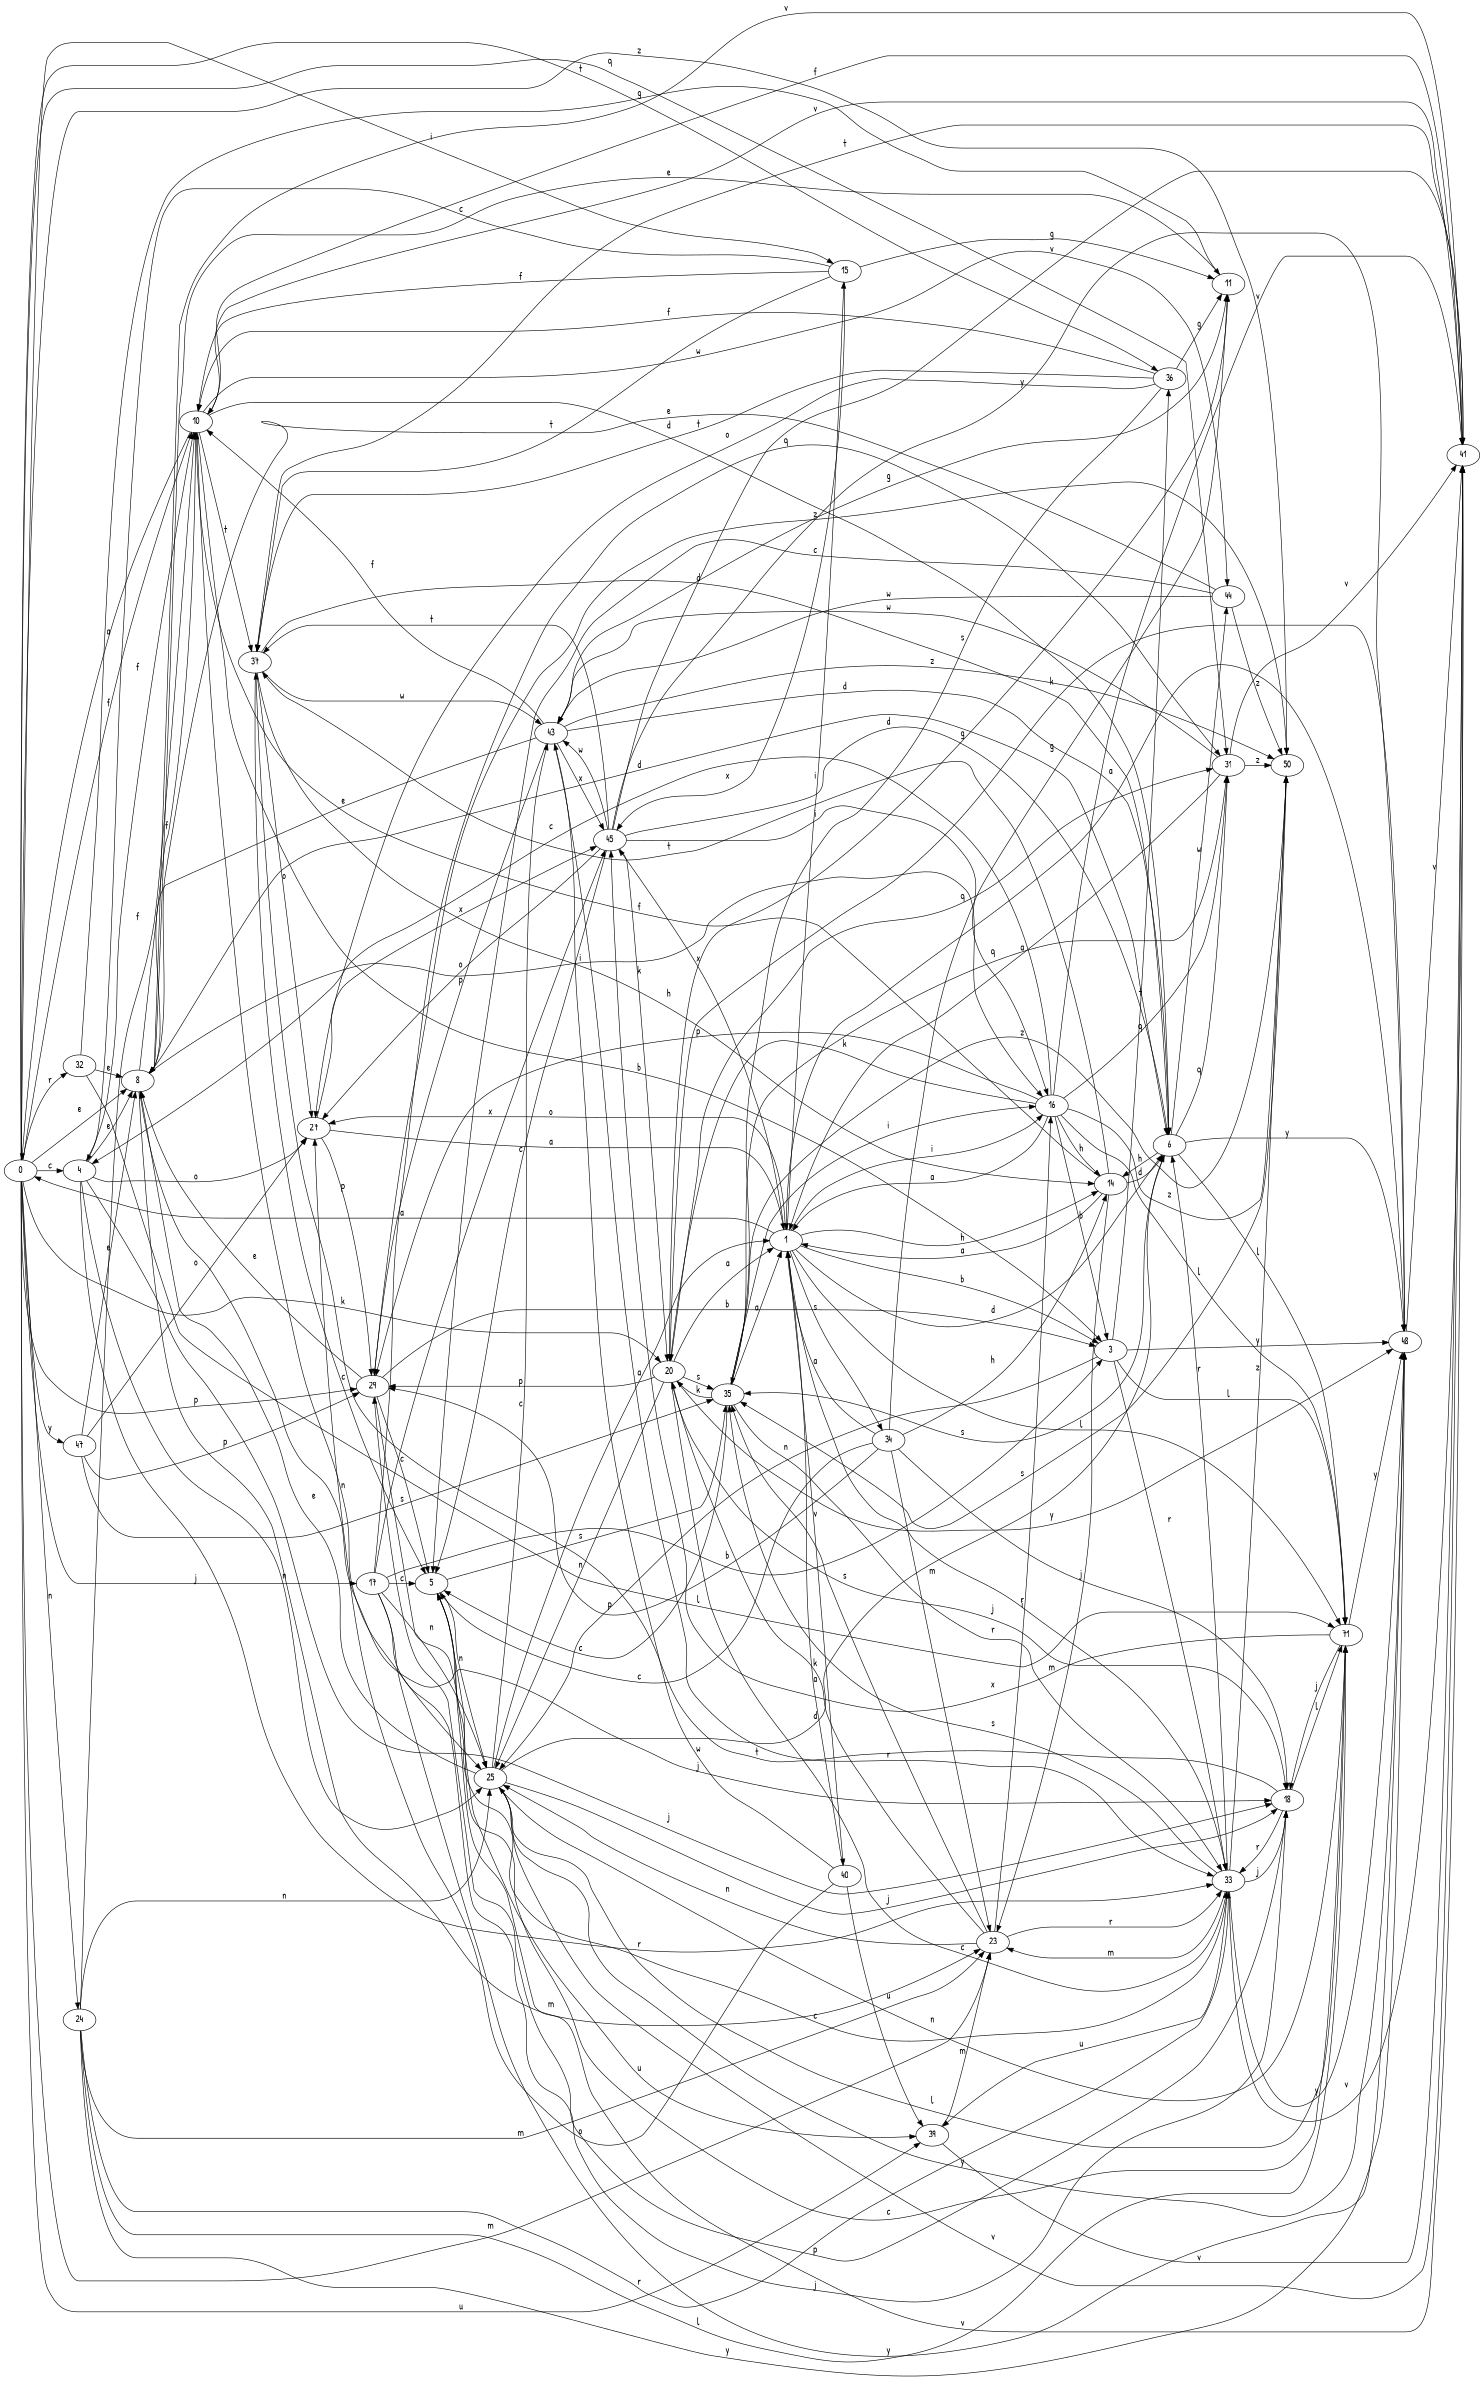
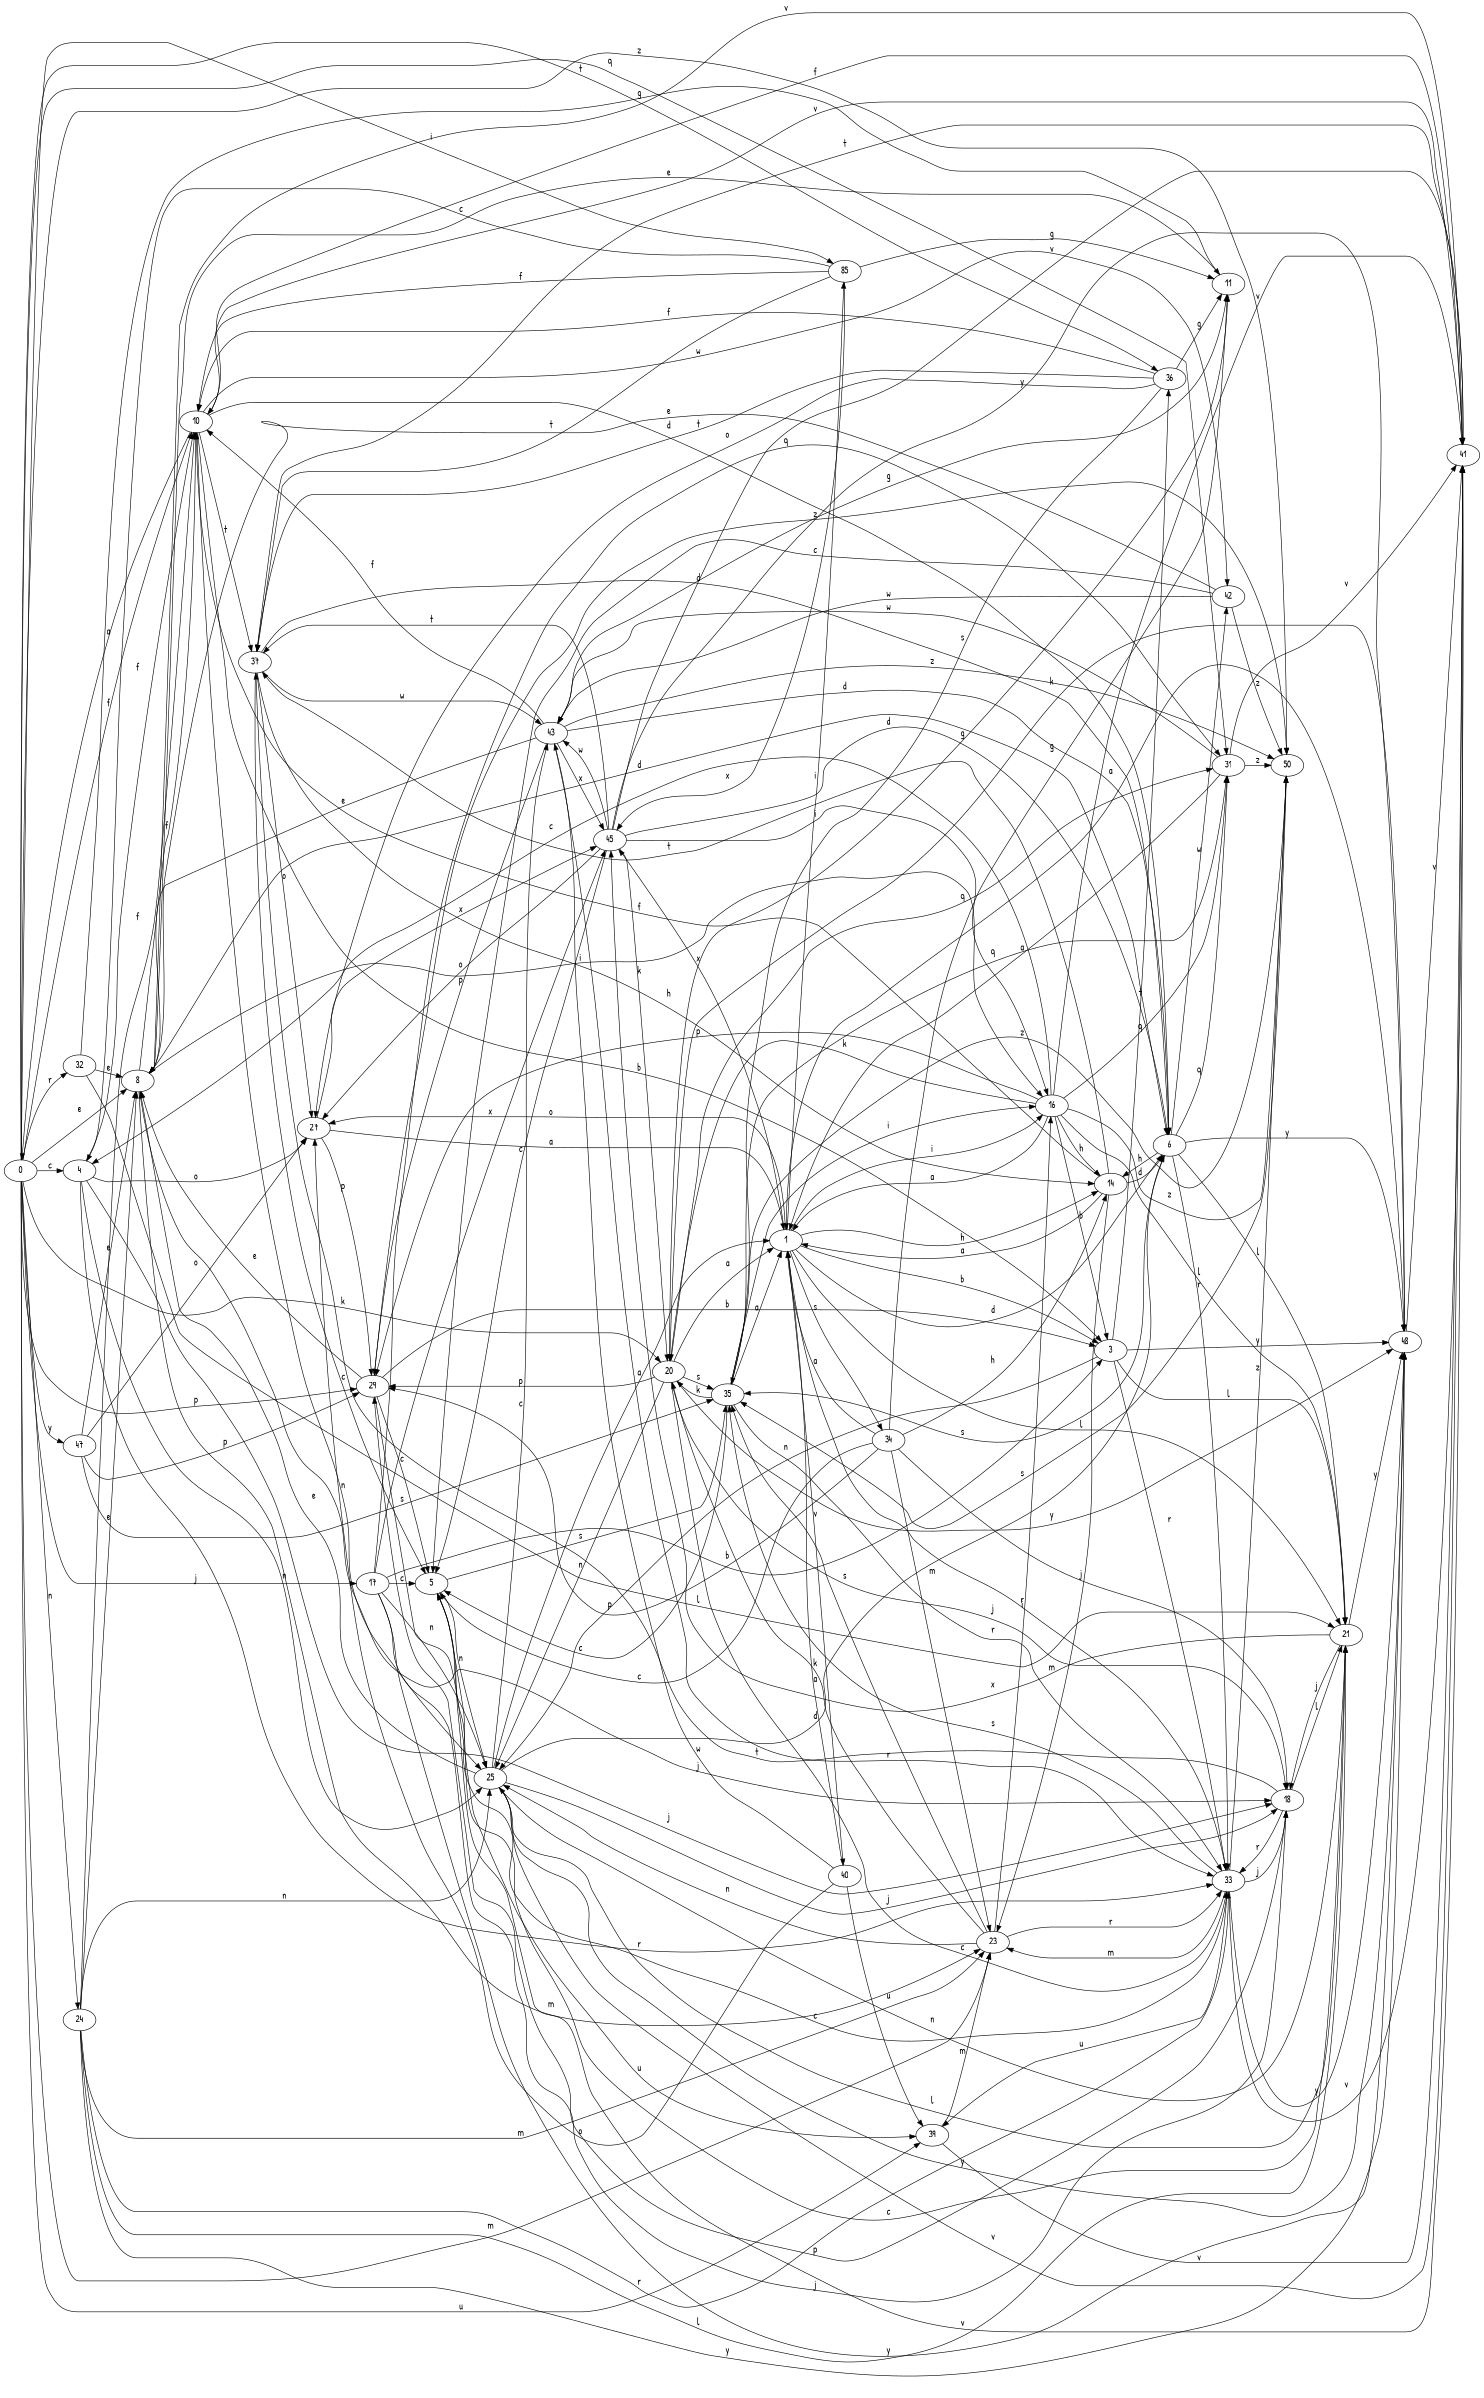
(845, 271) -> (845, 271)
(1228, 597) -> (1228, 597)
(110, 1132) -> (108, 1553)
(406, 1218) -> none
(1208, 1515) -> (1217, 1508)
(1346, 1635) -> (1346, 1635)
